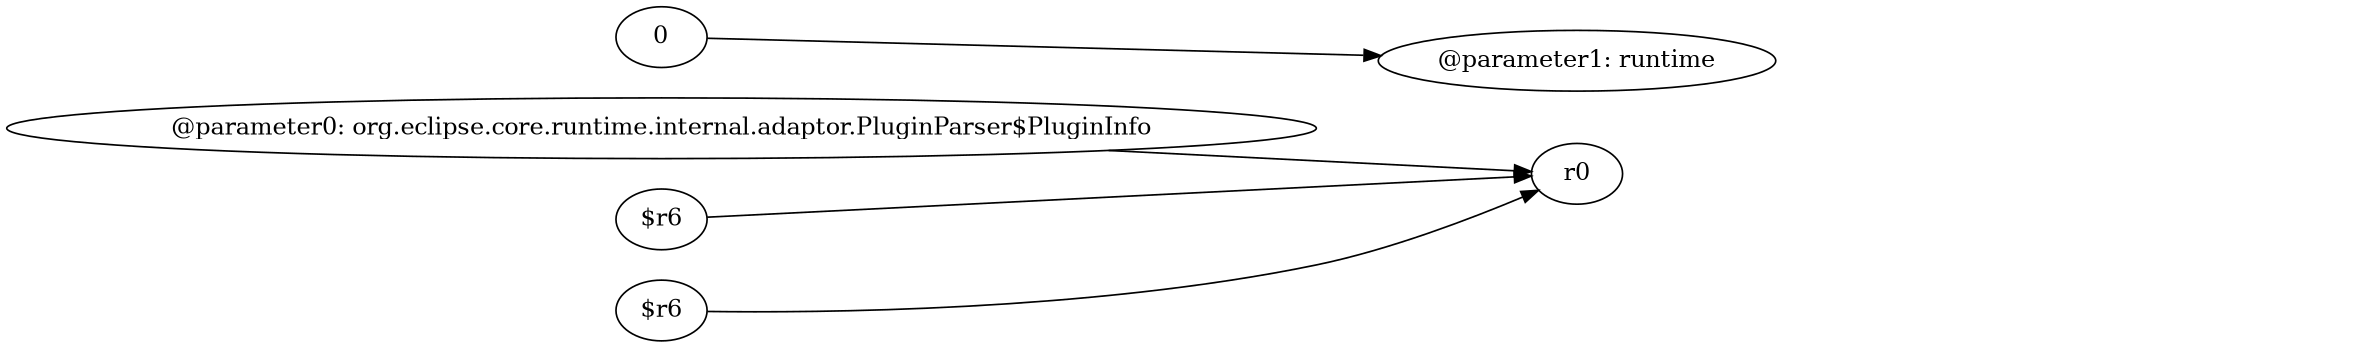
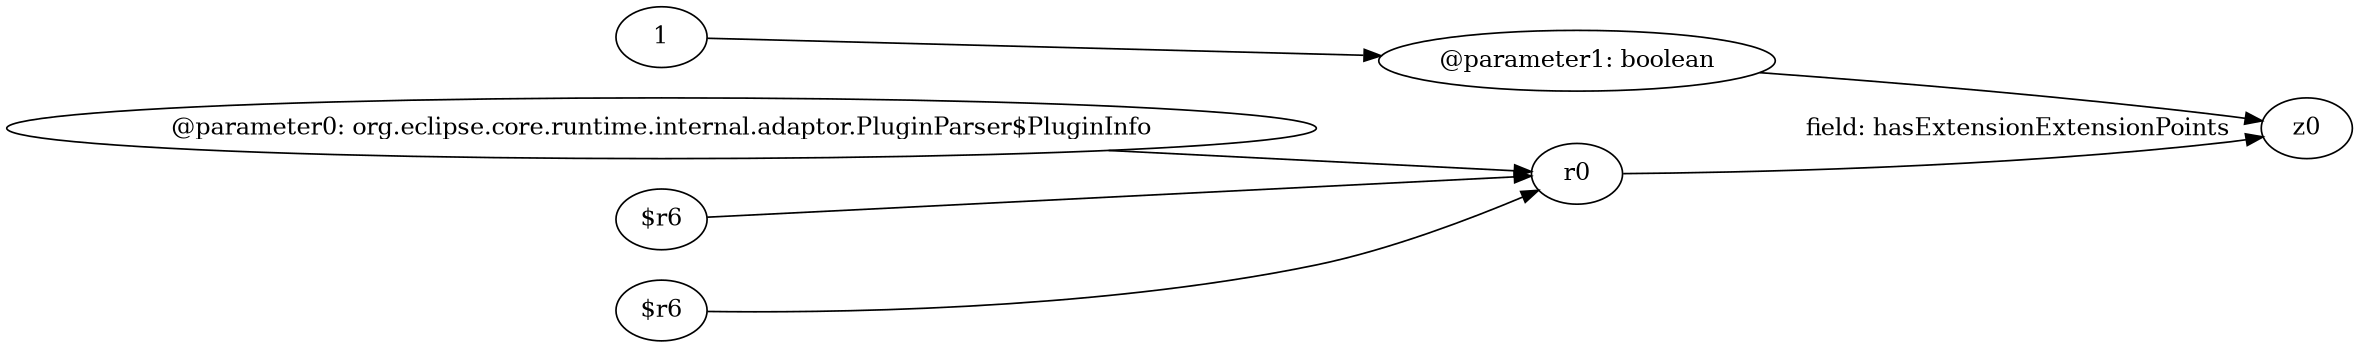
(662, 37) -> (662, 37)
(1577, 61) -> (1577, 61)
none -> (2307, 128)
